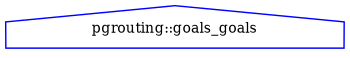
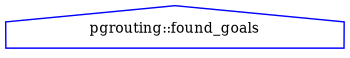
(175, 29) -> (175, 29)
